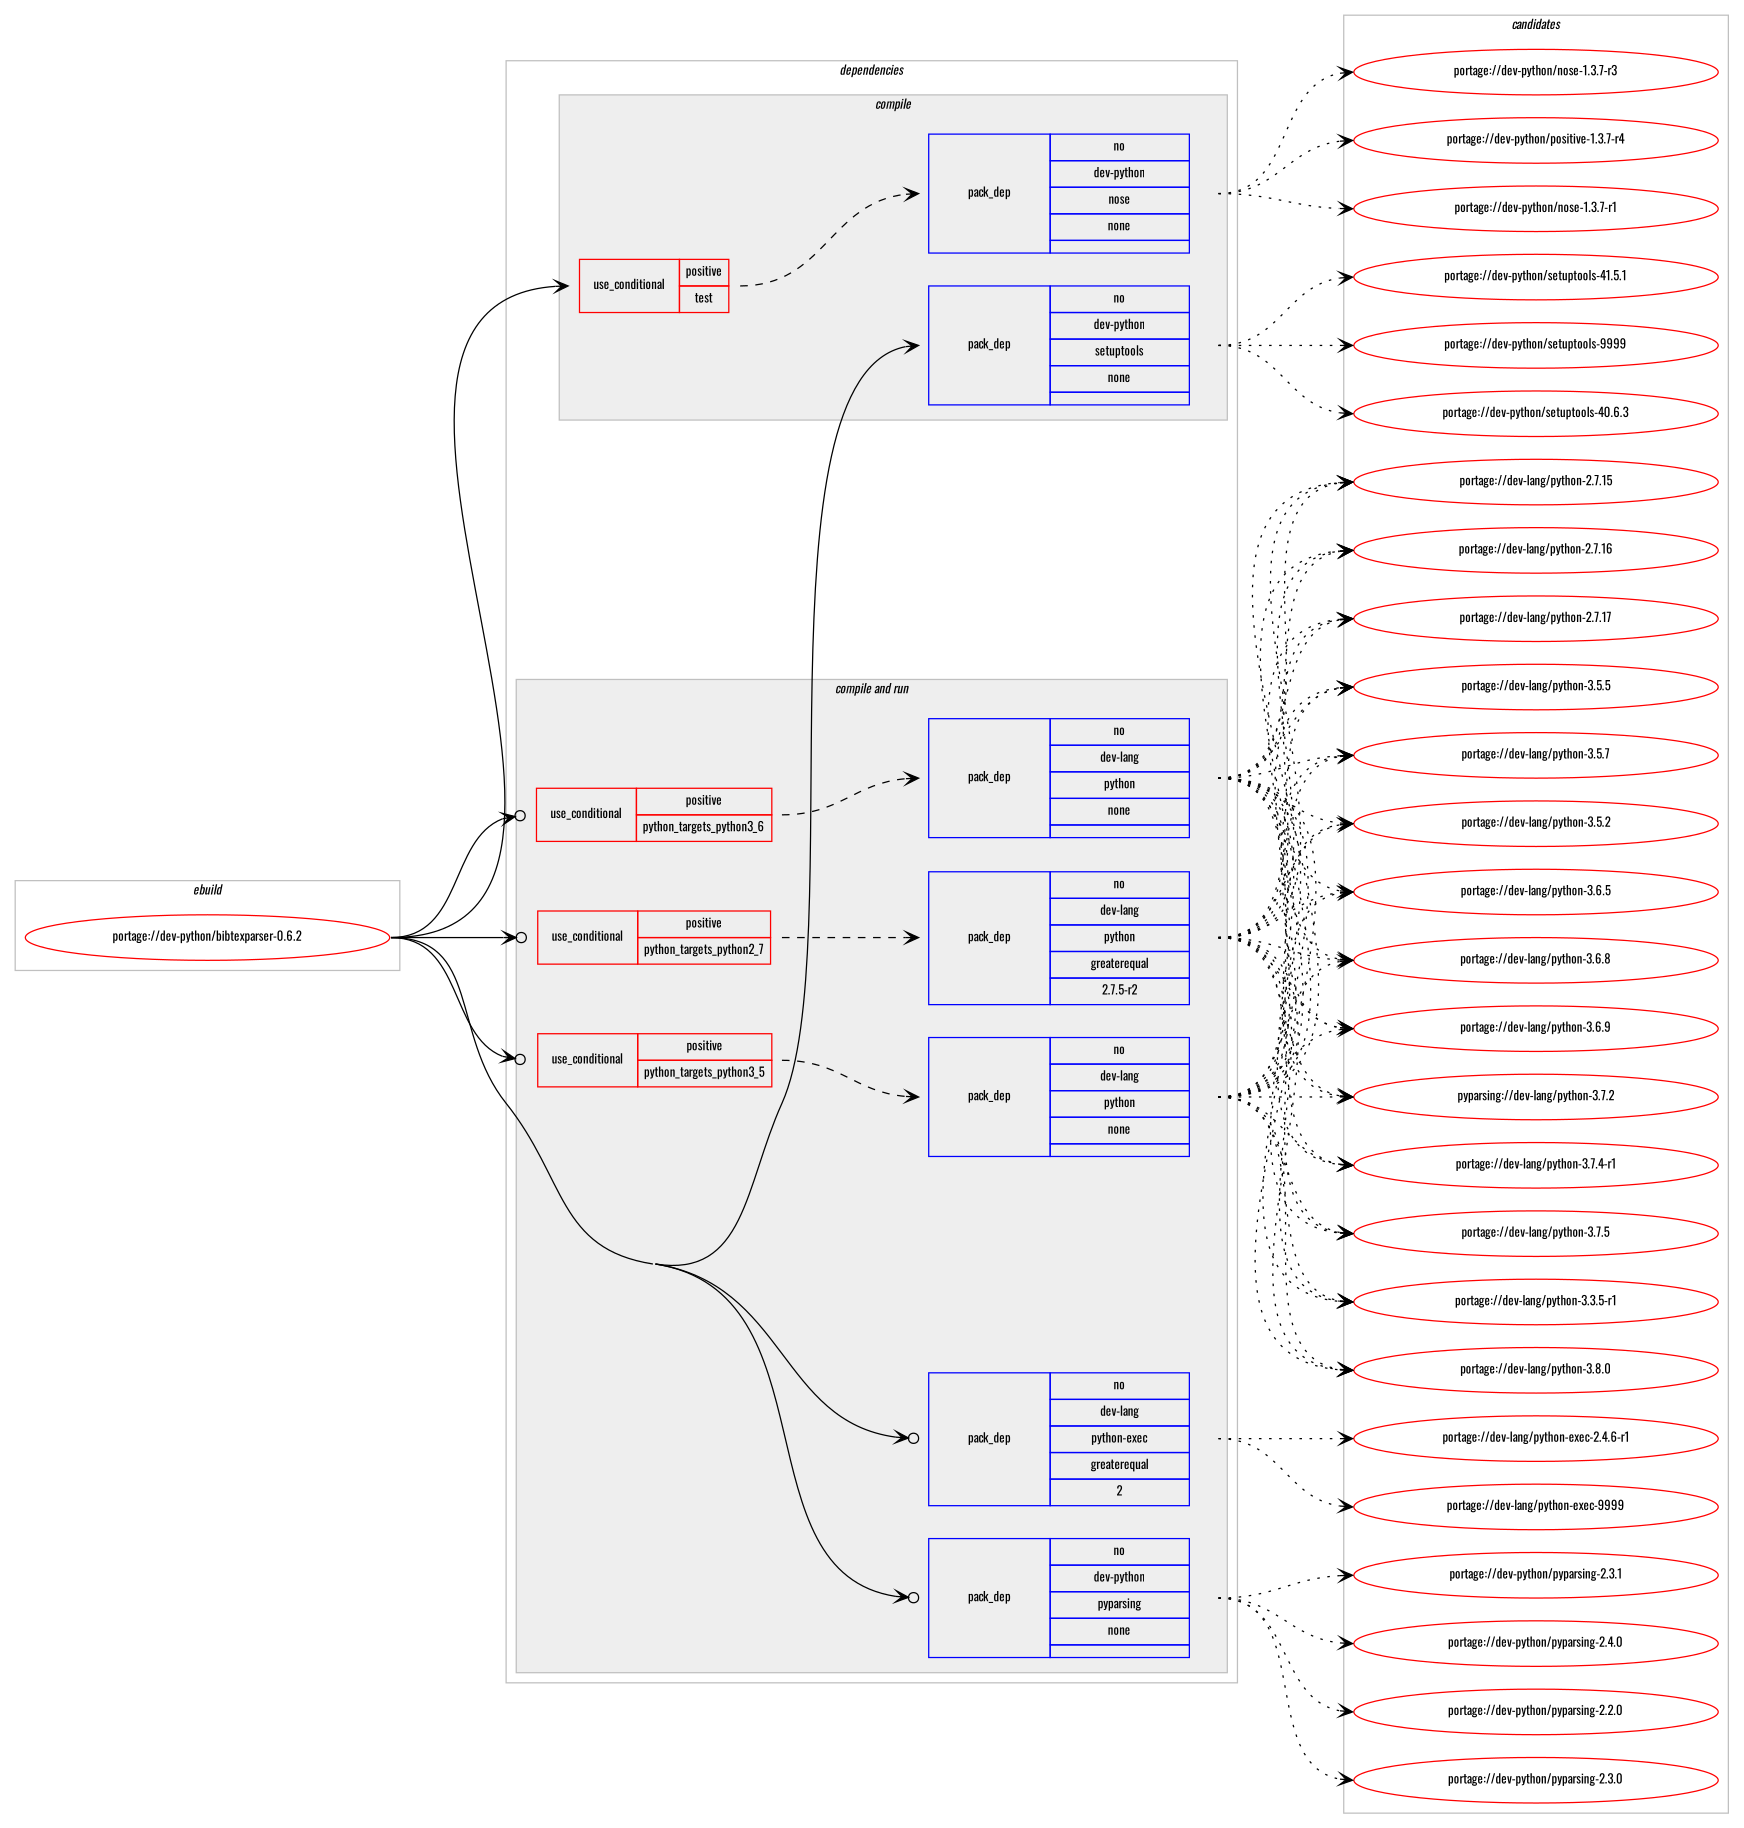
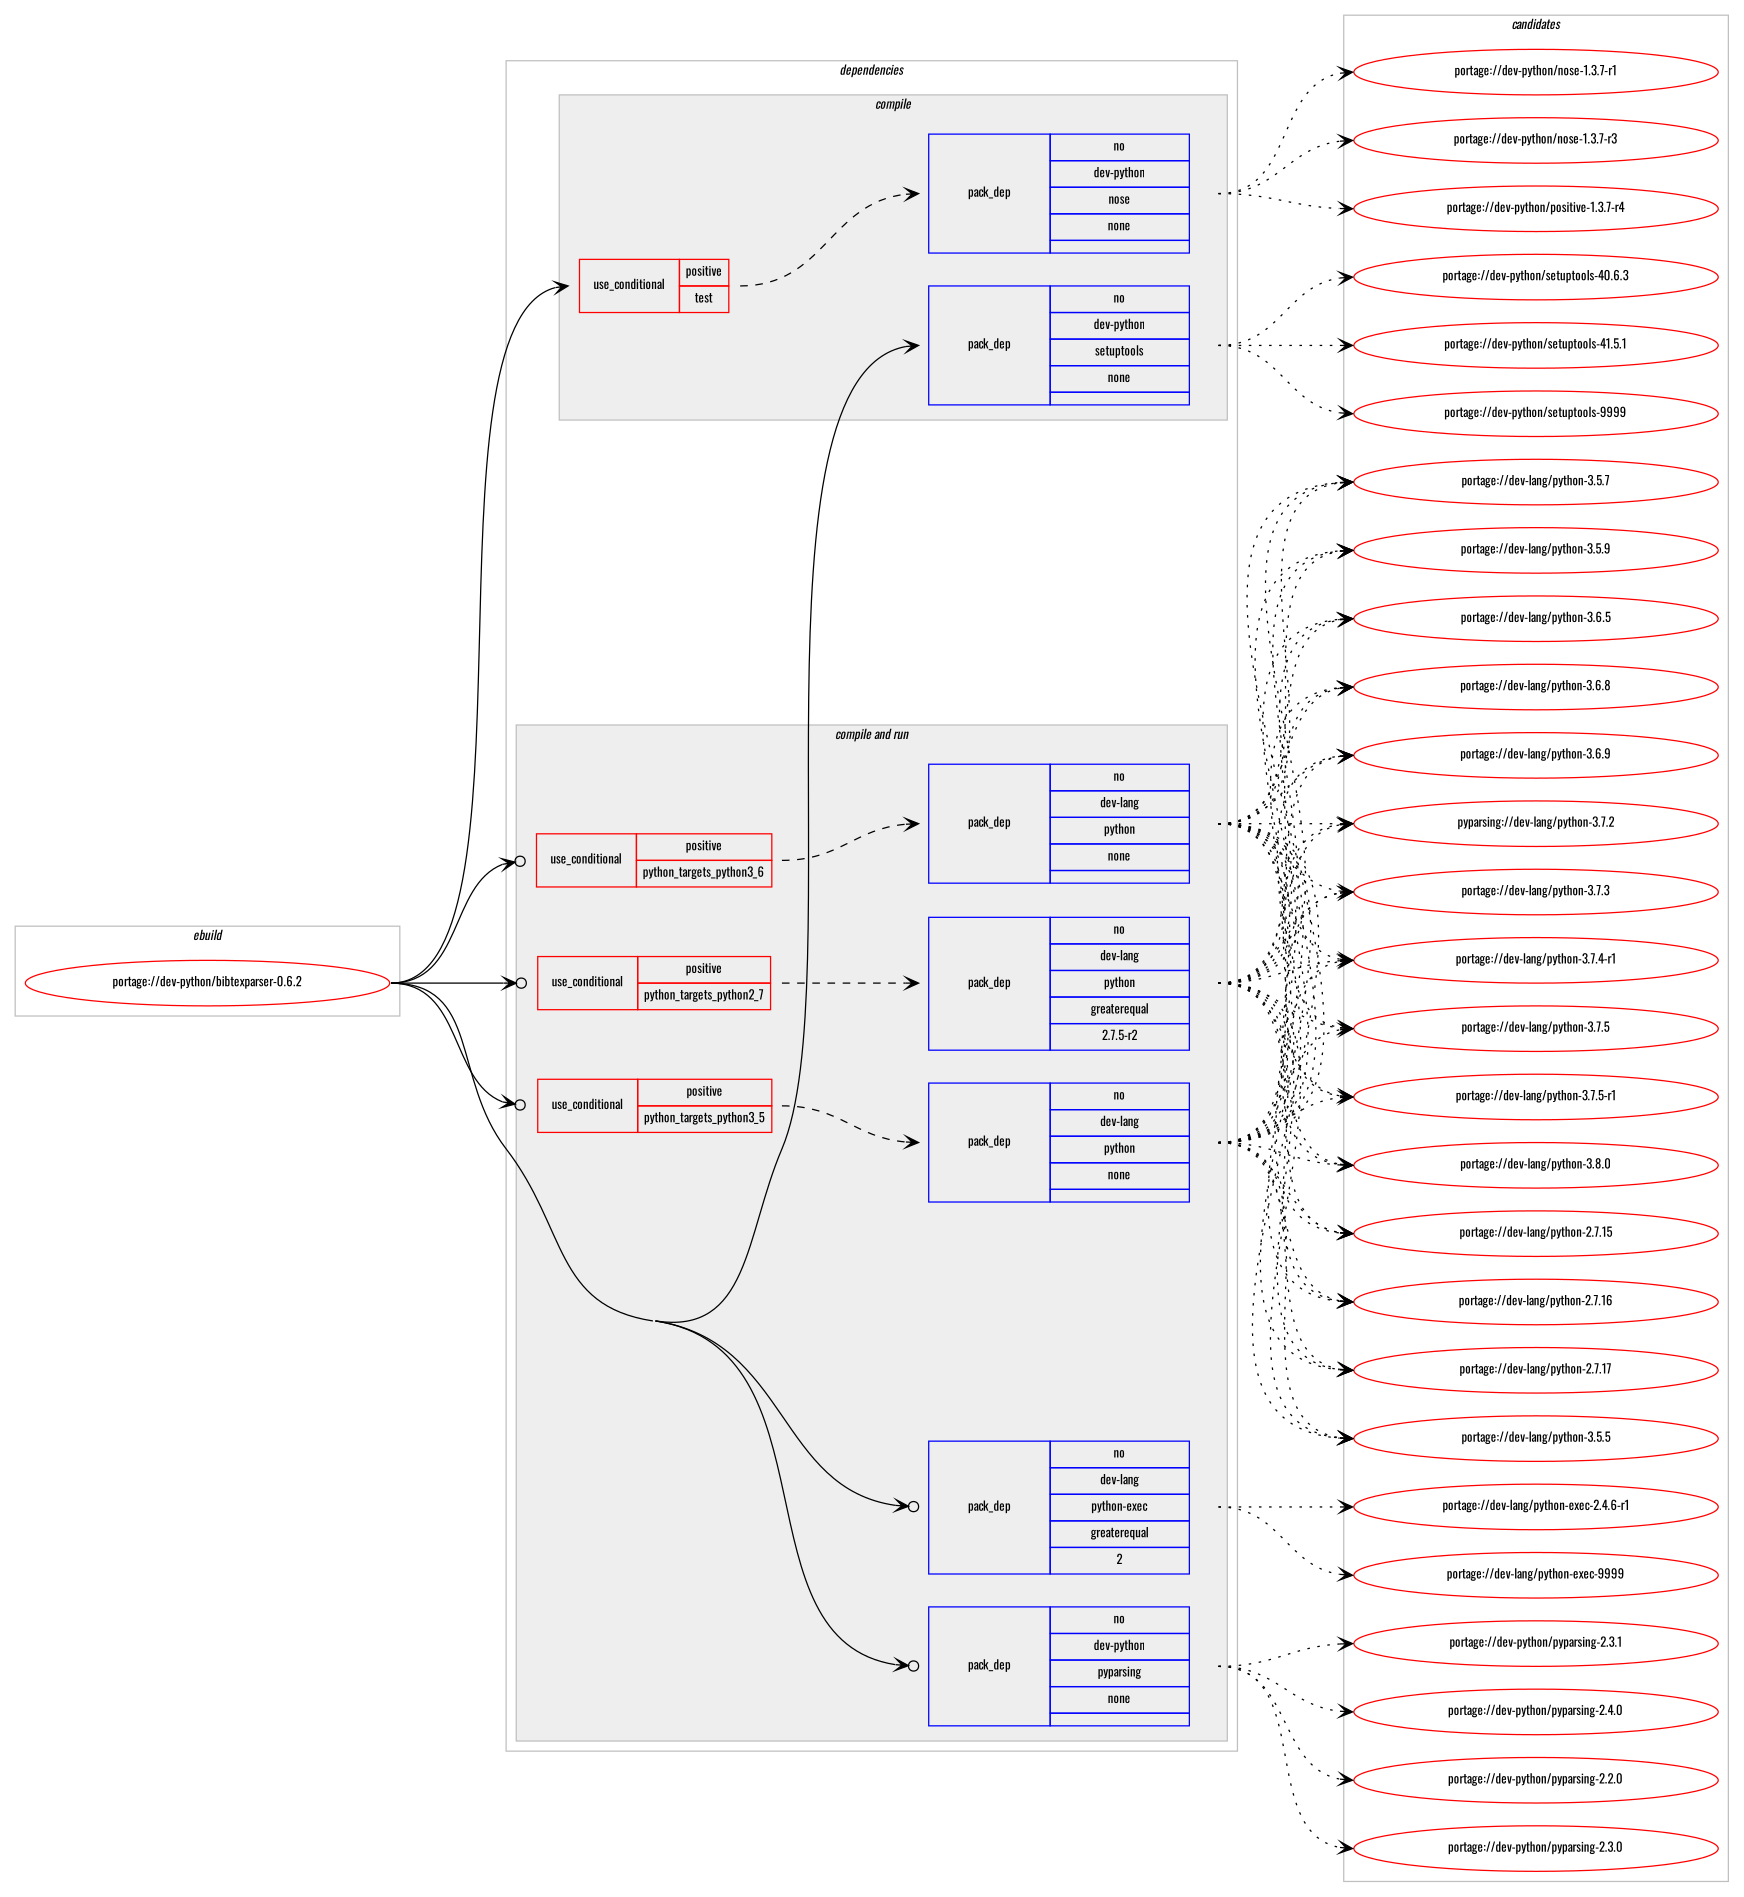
(1536, 824) -> (1536, 550)
none -> (1536, 892)
(1536, 1302) -> (1536, 1097)
